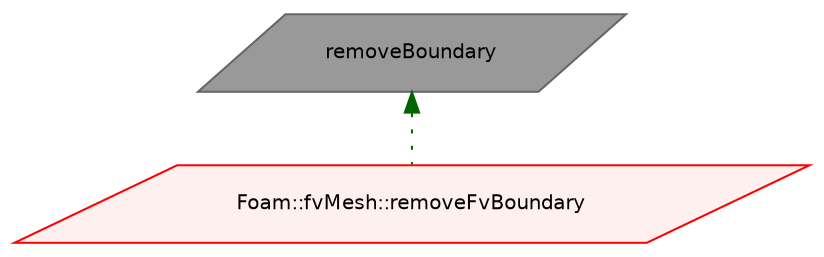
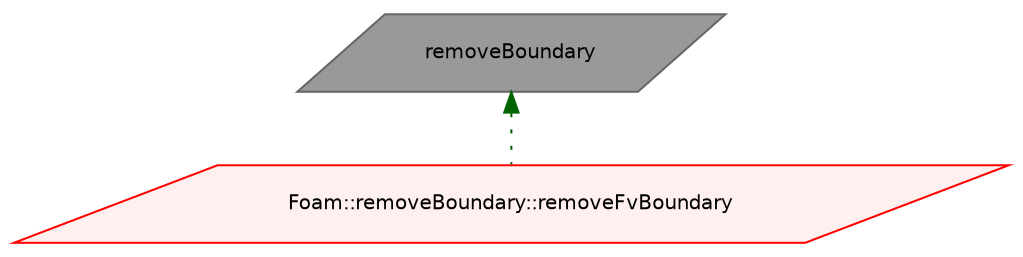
(412, 204) -> (511, 204)
